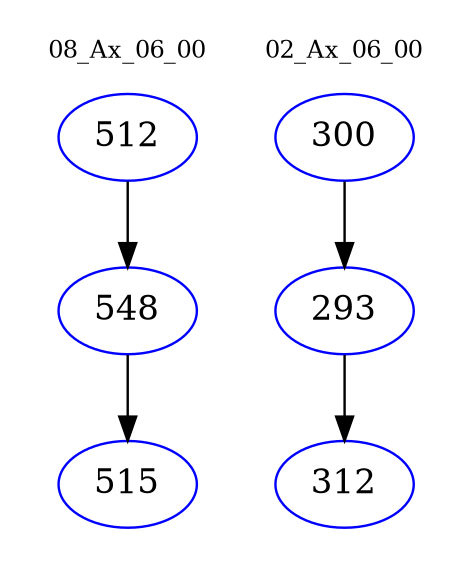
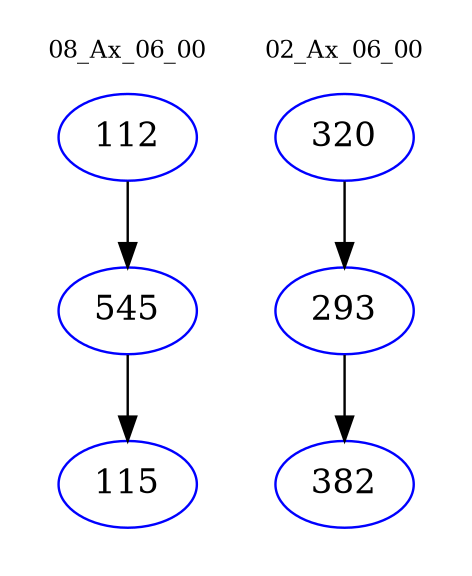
(128, 137) -> (128, 137)
(345, 137) -> (345, 137)
(128, 311) -> (128, 311)
(128, 484) -> (128, 484)
(345, 484) -> (345, 484)
